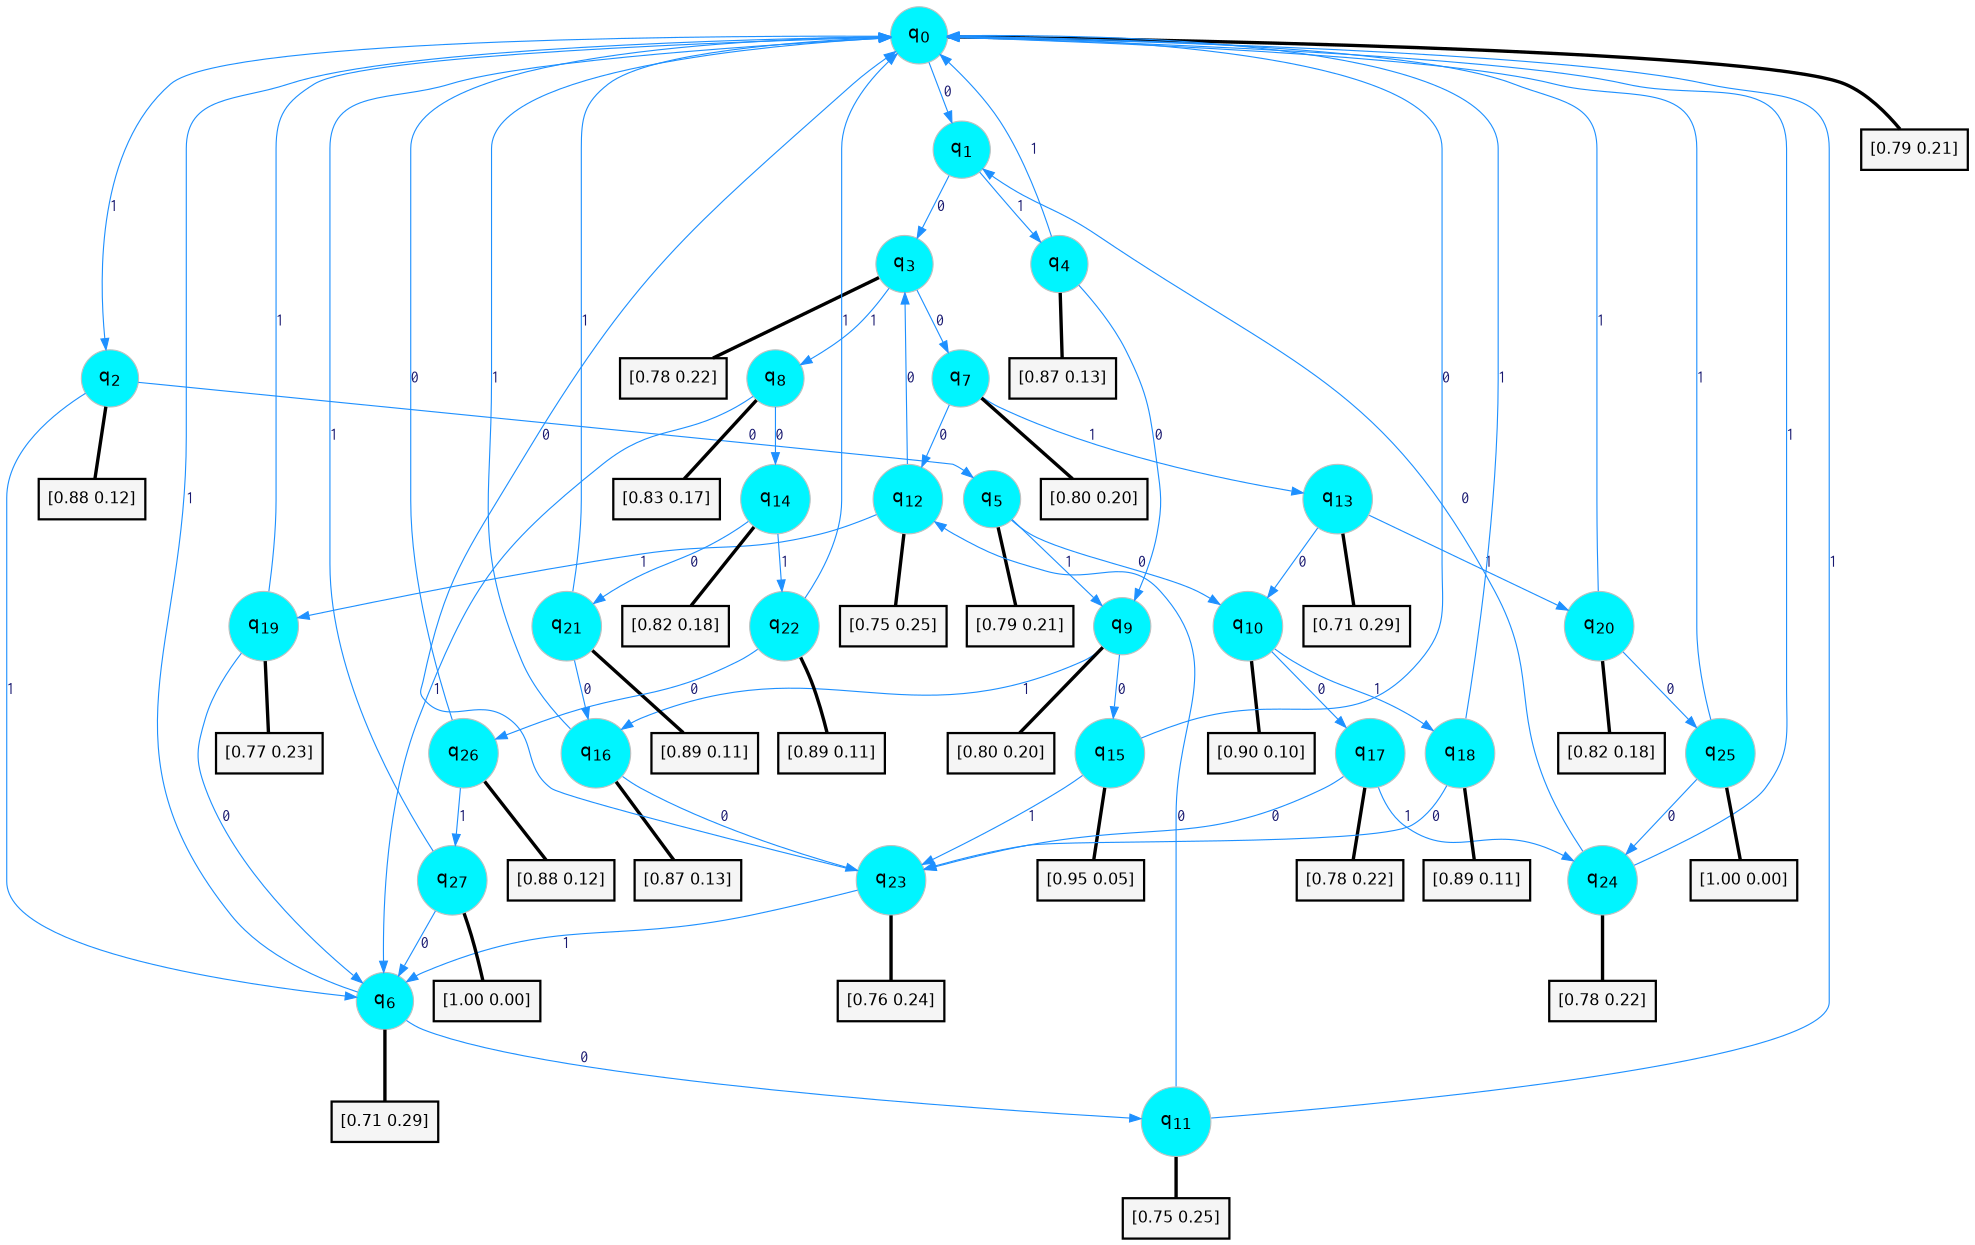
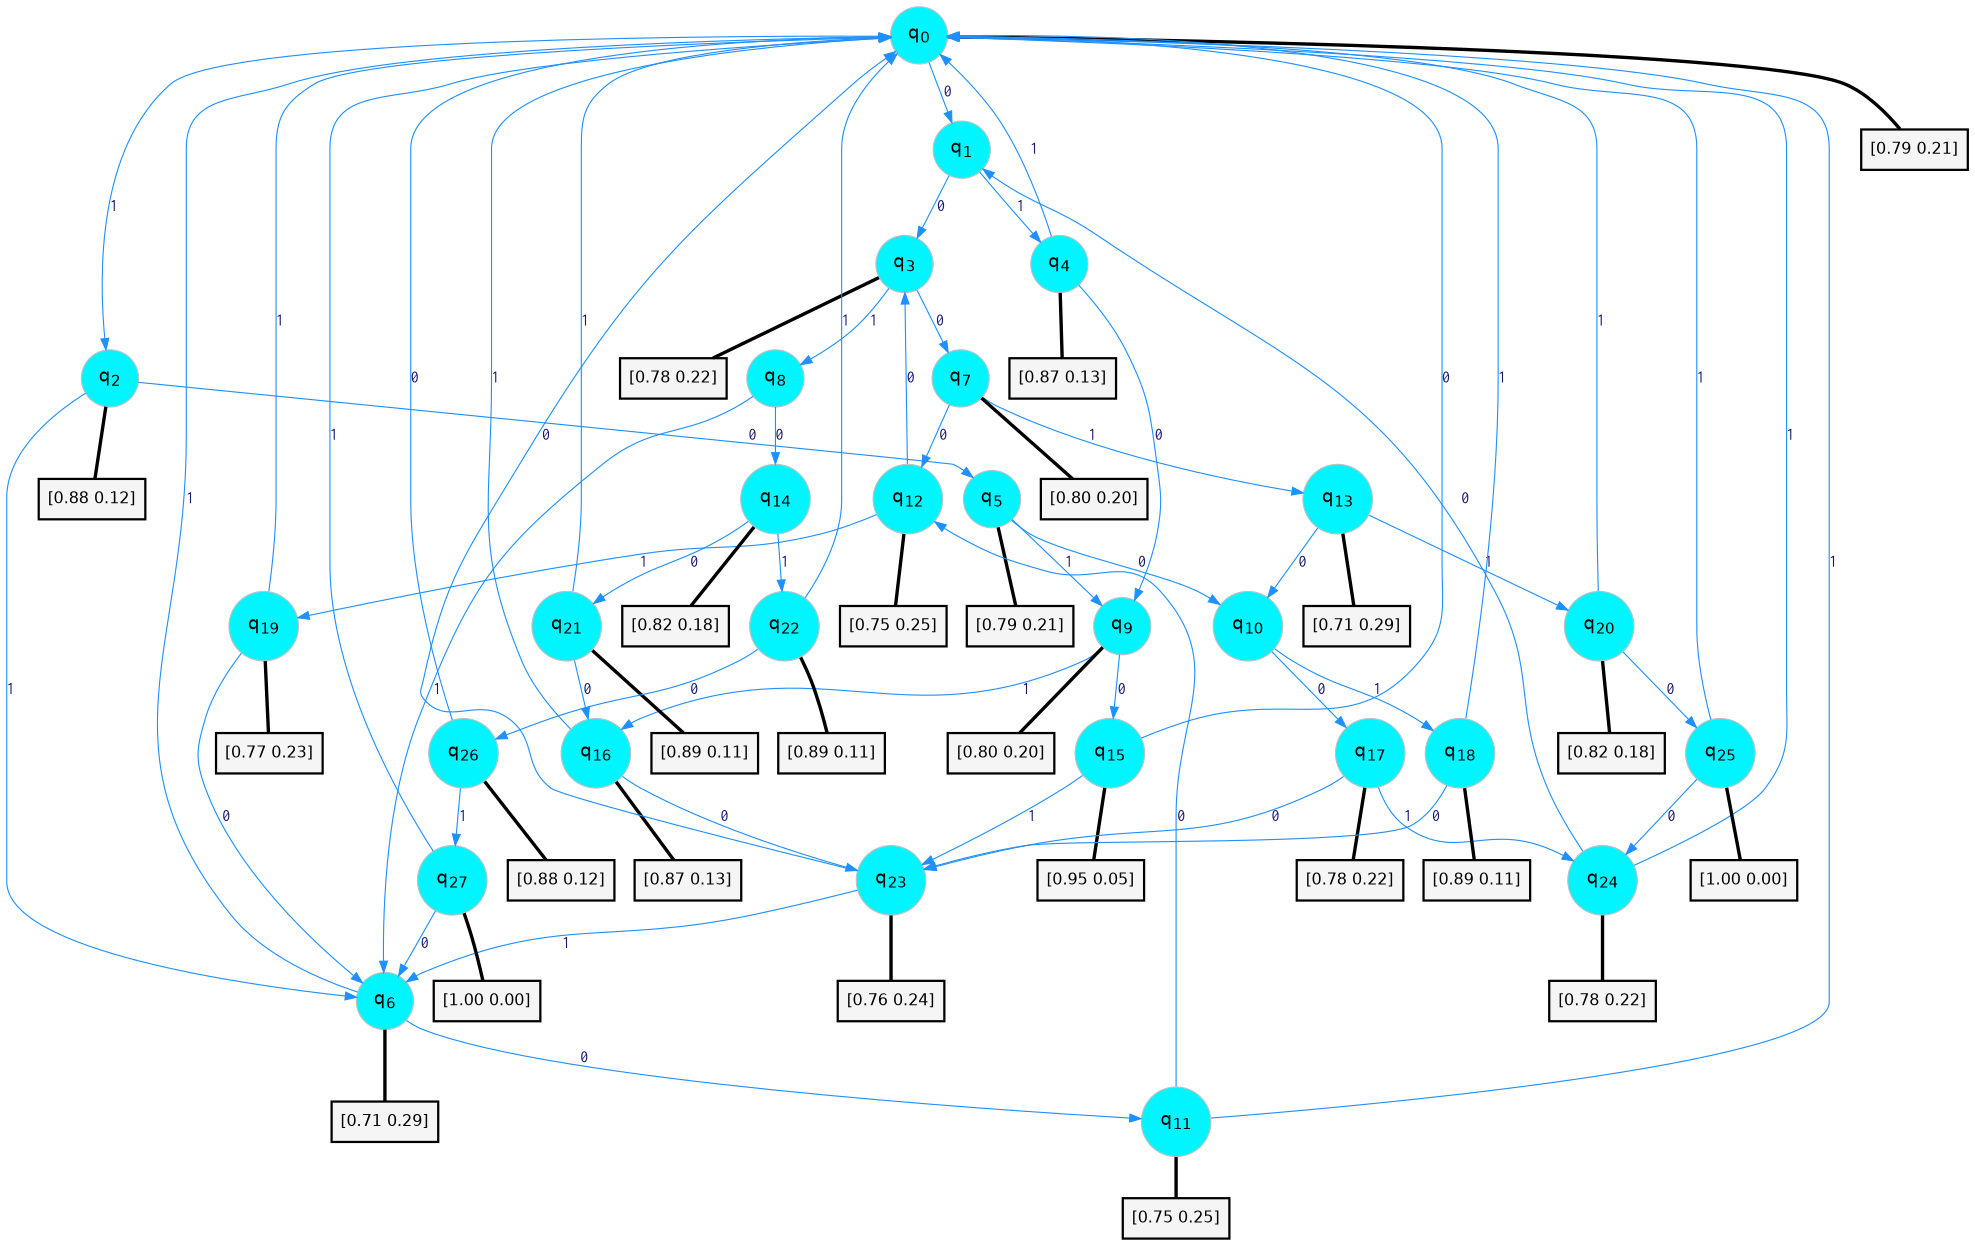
(667, 499) -> none
(1261, 753) -> none
